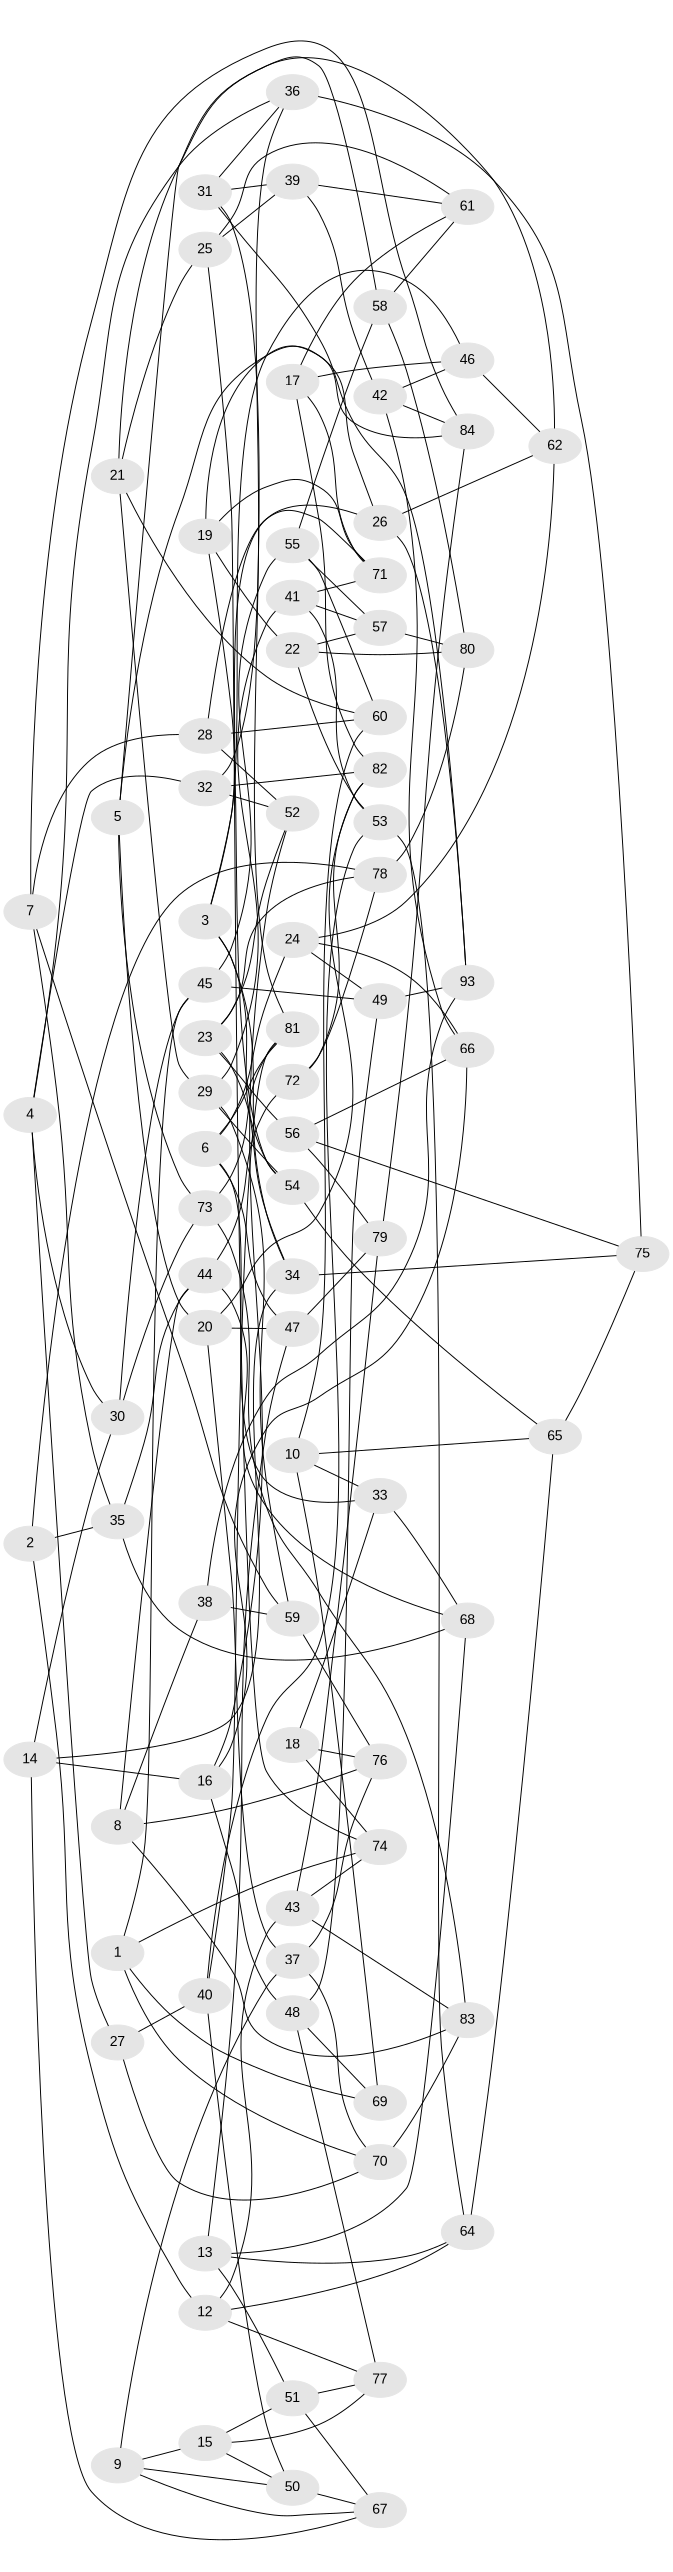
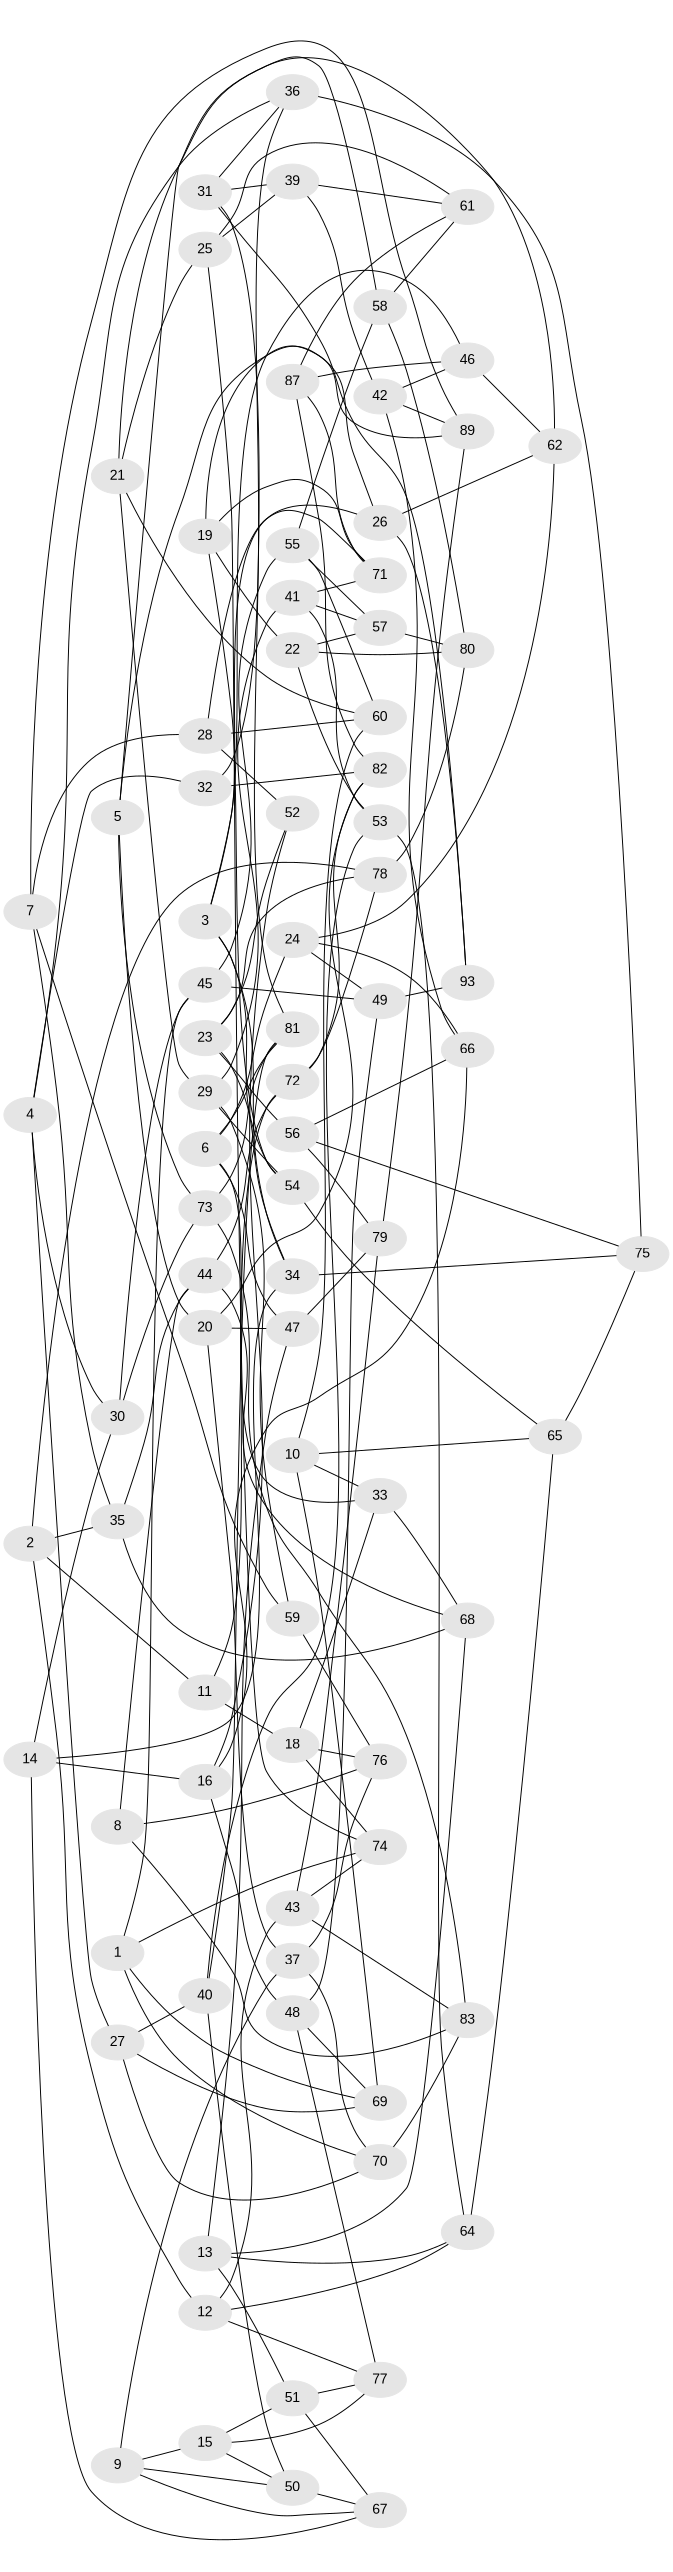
(293, 382) -> (293, 382)
(468, 431) -> (468, 431)
(249, 801) -> none
(205, 1603) -> none
none -> (205, 1692)
none -> (258, 2106)
